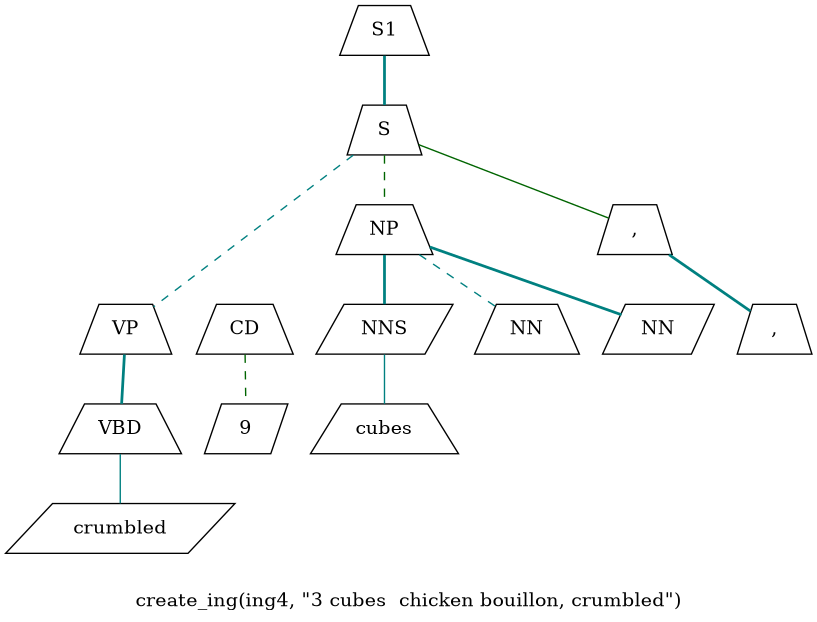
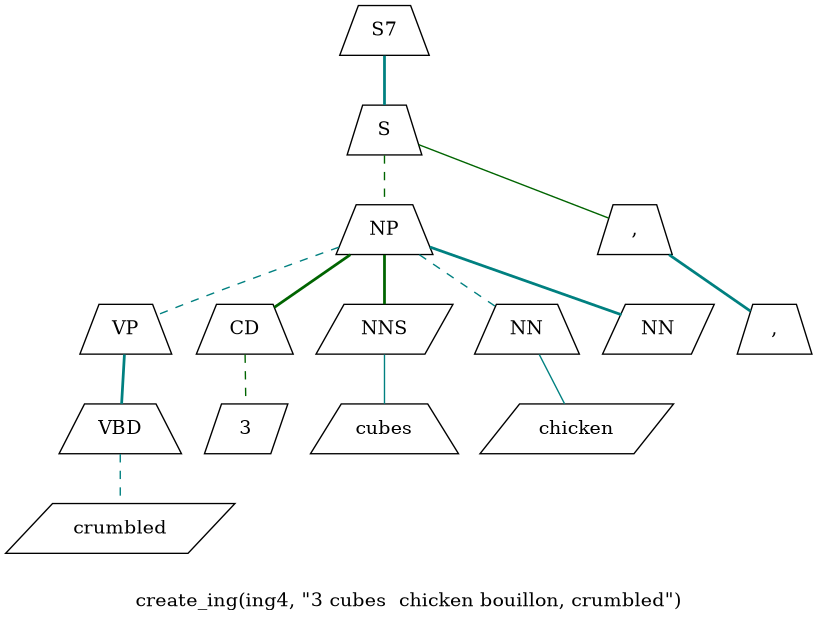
(384, 30) -> (384, 30)
(253, 231) -> (248, 280)
(384, 280) -> (384, 280)
none -> (312, 281)
(246, 429) -> (246, 429)
none -> (577, 429)
(120, 479) -> (120, 479)
